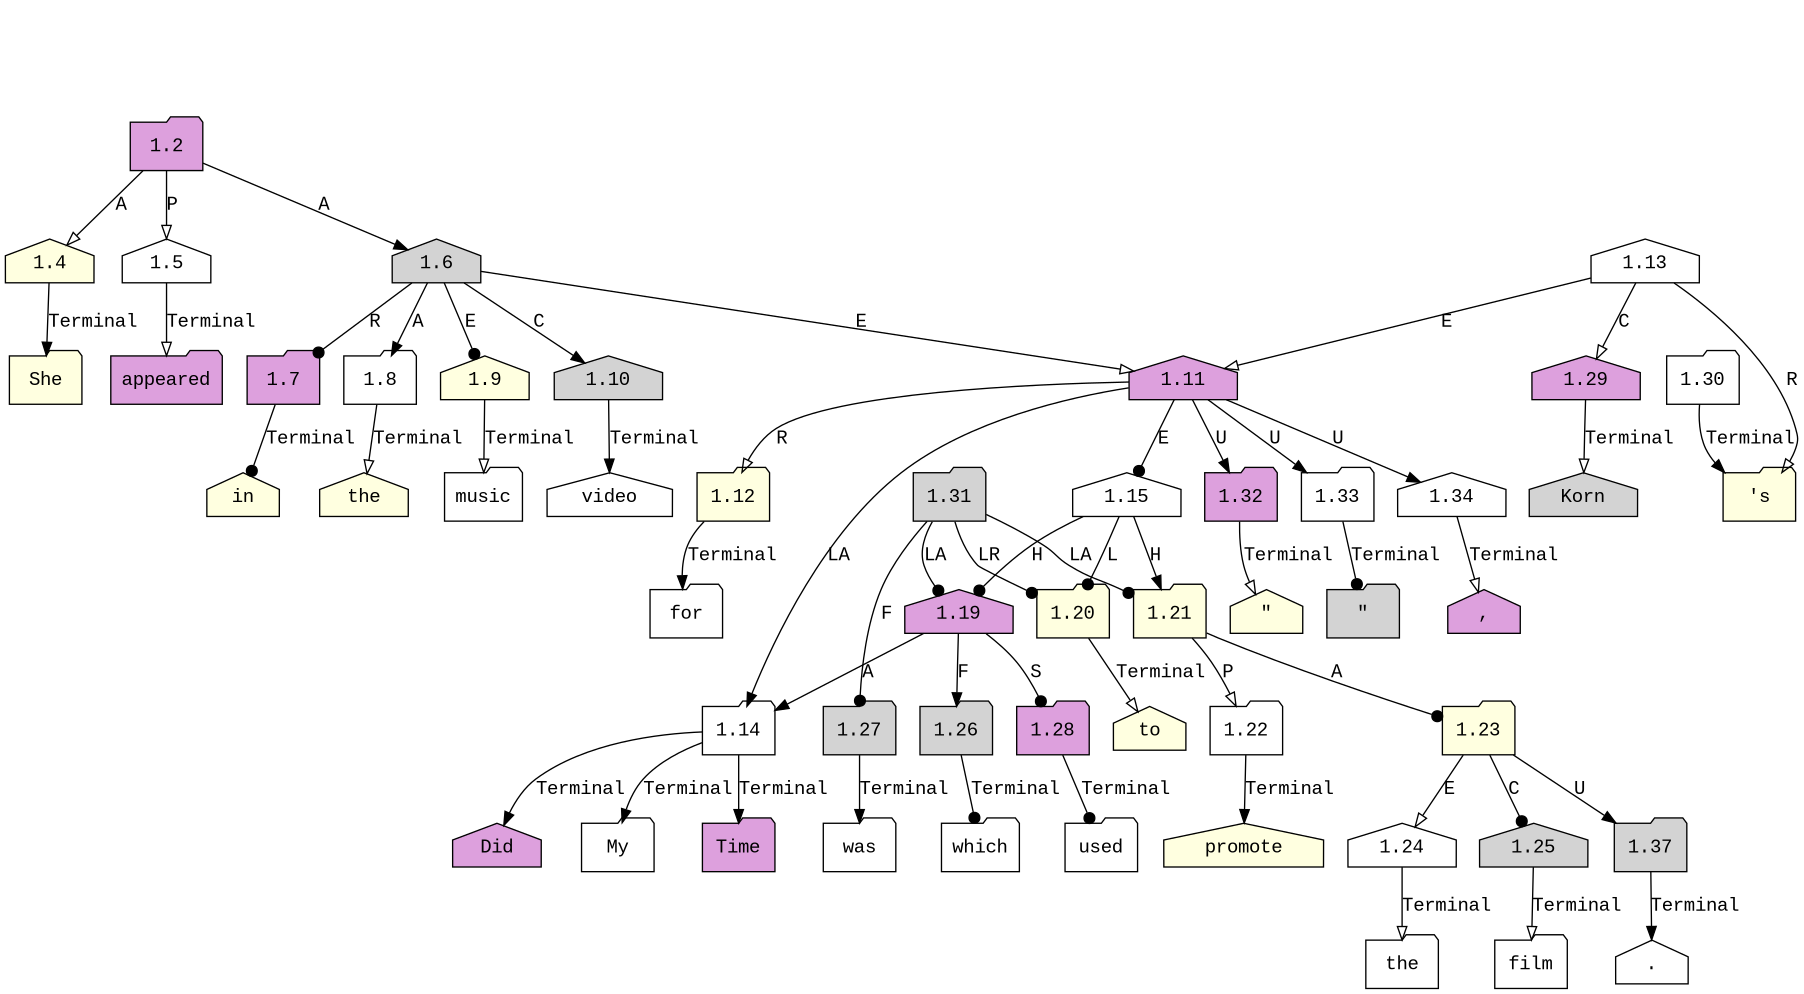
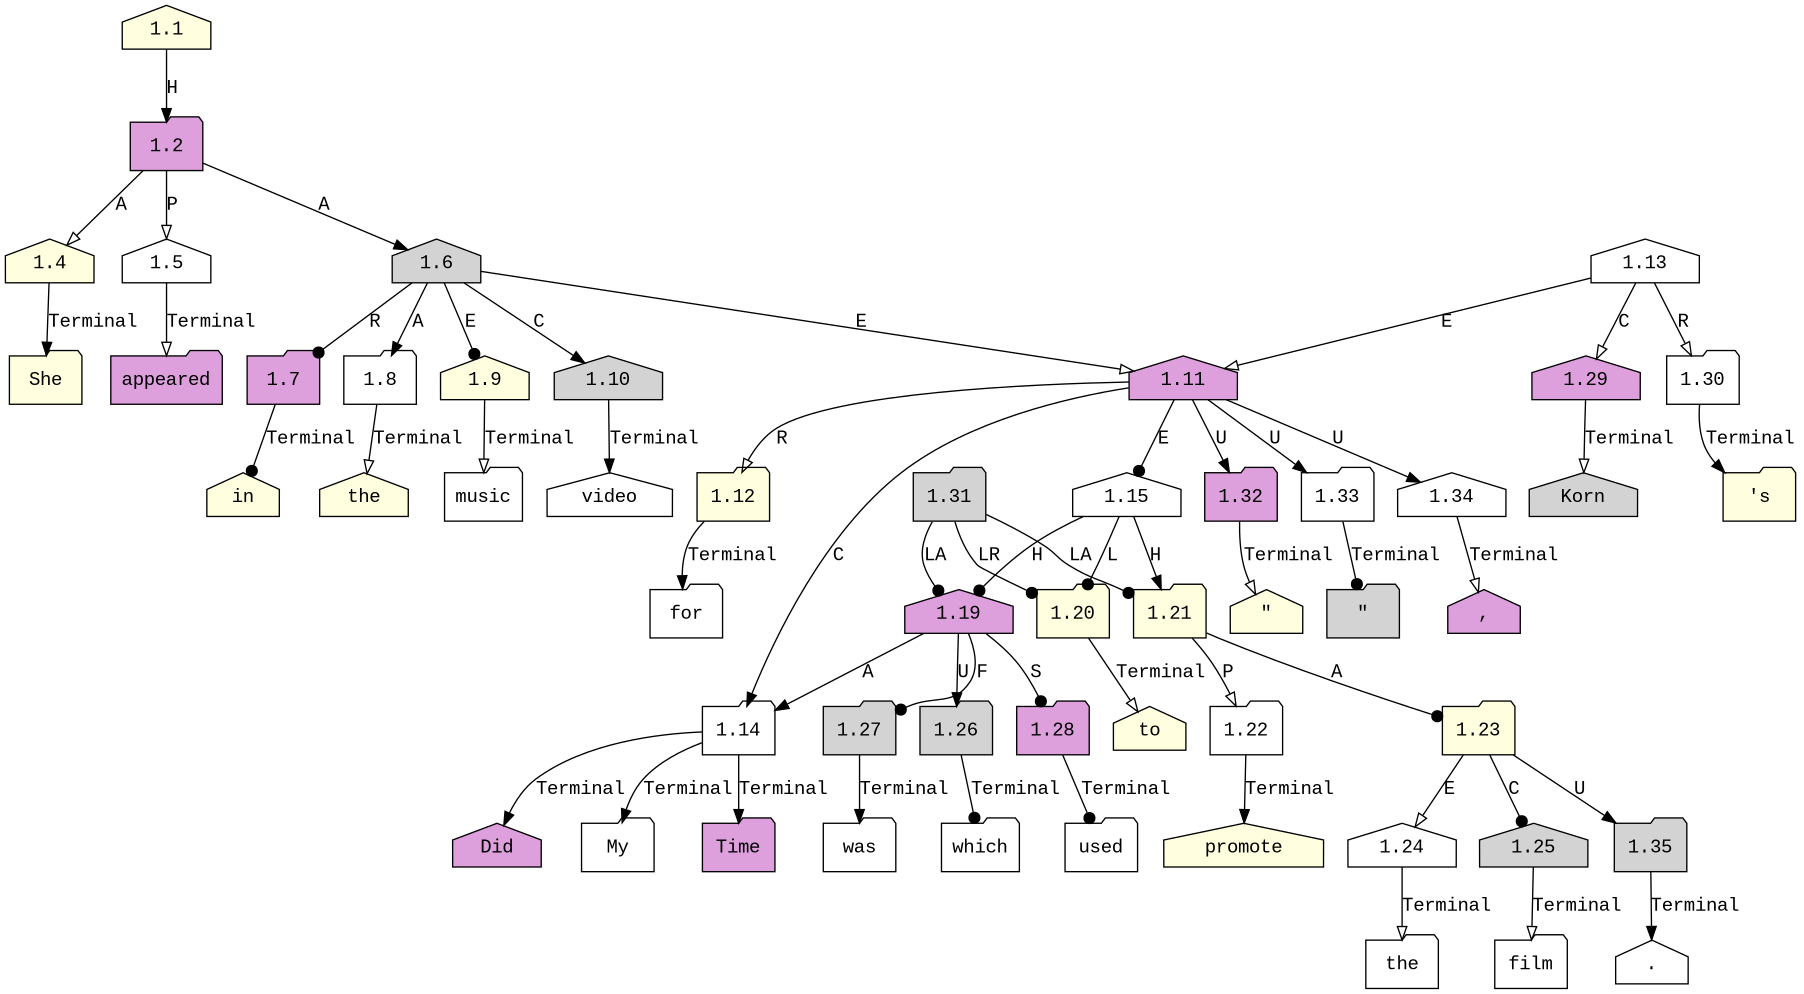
none -> (167, 30)
(1758, 359) -> (1670, 313)
(839, 555) -> (839, 555)
(877, 602) -> (967, 685)
(964, 672) -> (964, 672)
(1651, 847) -> (1651, 847)
